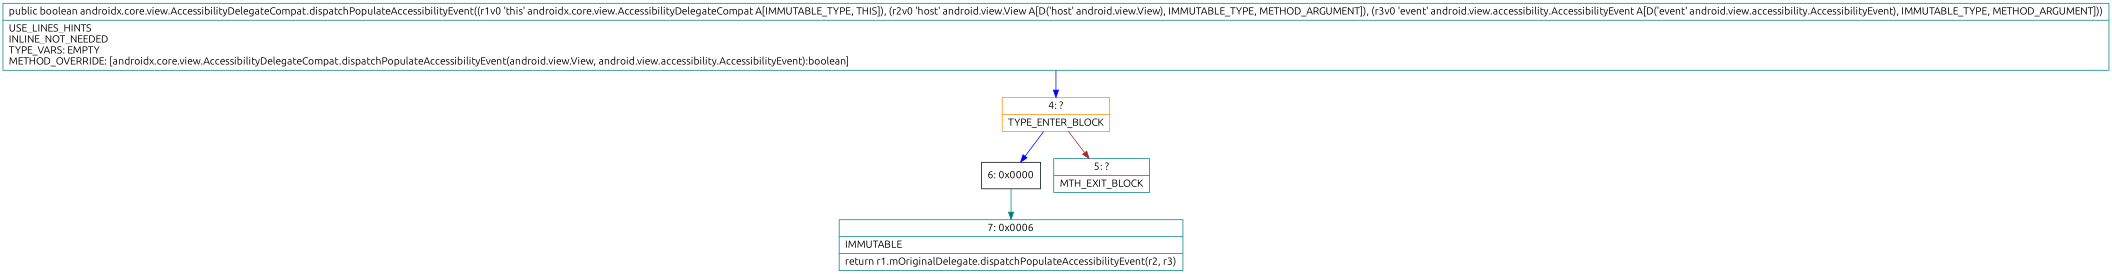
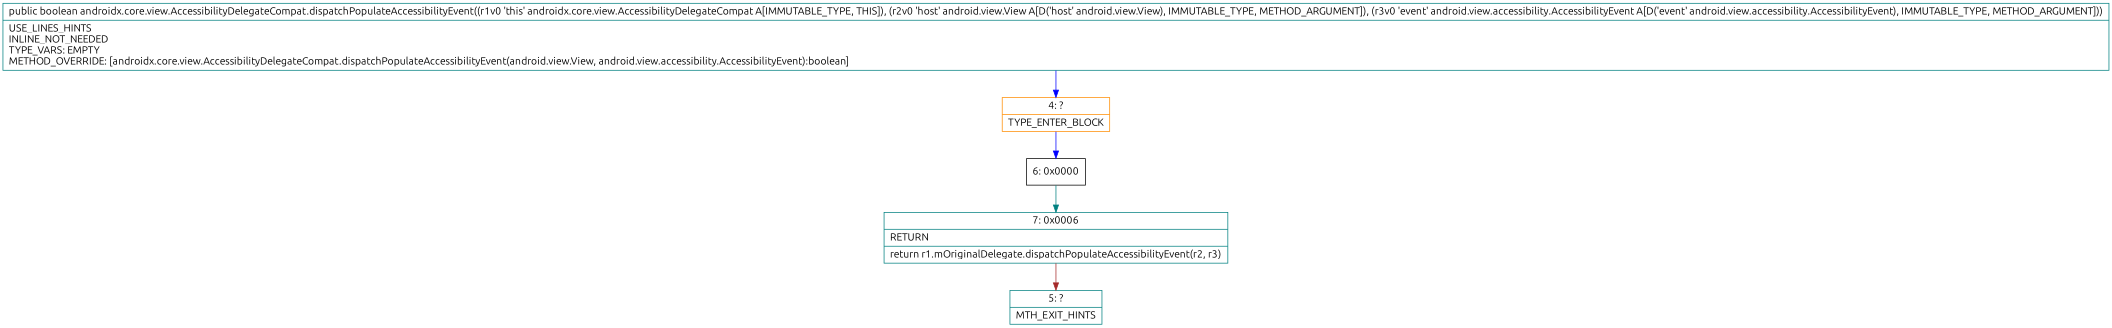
(1076, 142) -> (1056, 273)
(1102, 184) -> (1056, 315)
(874, 245) -> (909, 237)
